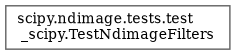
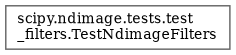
(118, 27) -> (118, 27)
